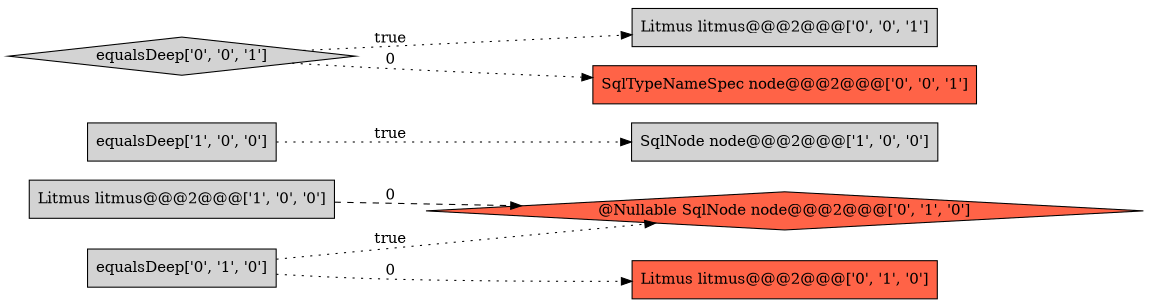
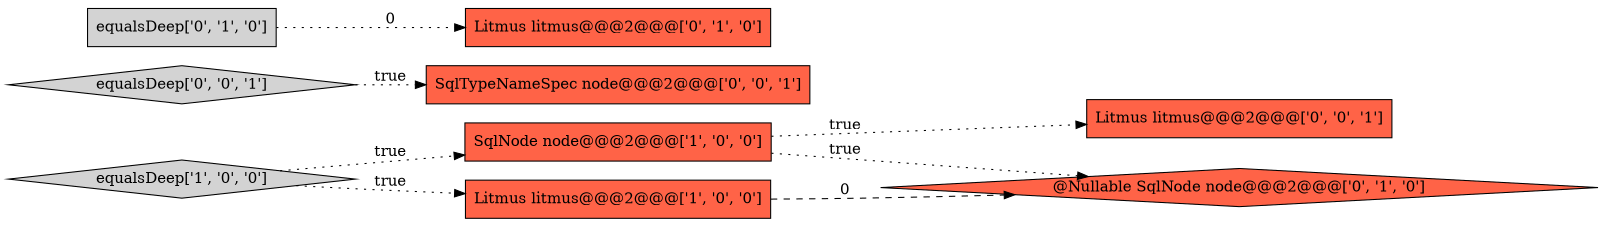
(785, 28) -> (1239, 119)
(462, 43) -> (924, 131)
(391, 60) -> (391, 77)
(182, 142) -> (182, 179)
(785, 142) -> (618, 142)
none -> (375, 190)
(182, 199) -> (618, 199)
(461, 242) -> (924, 164)
